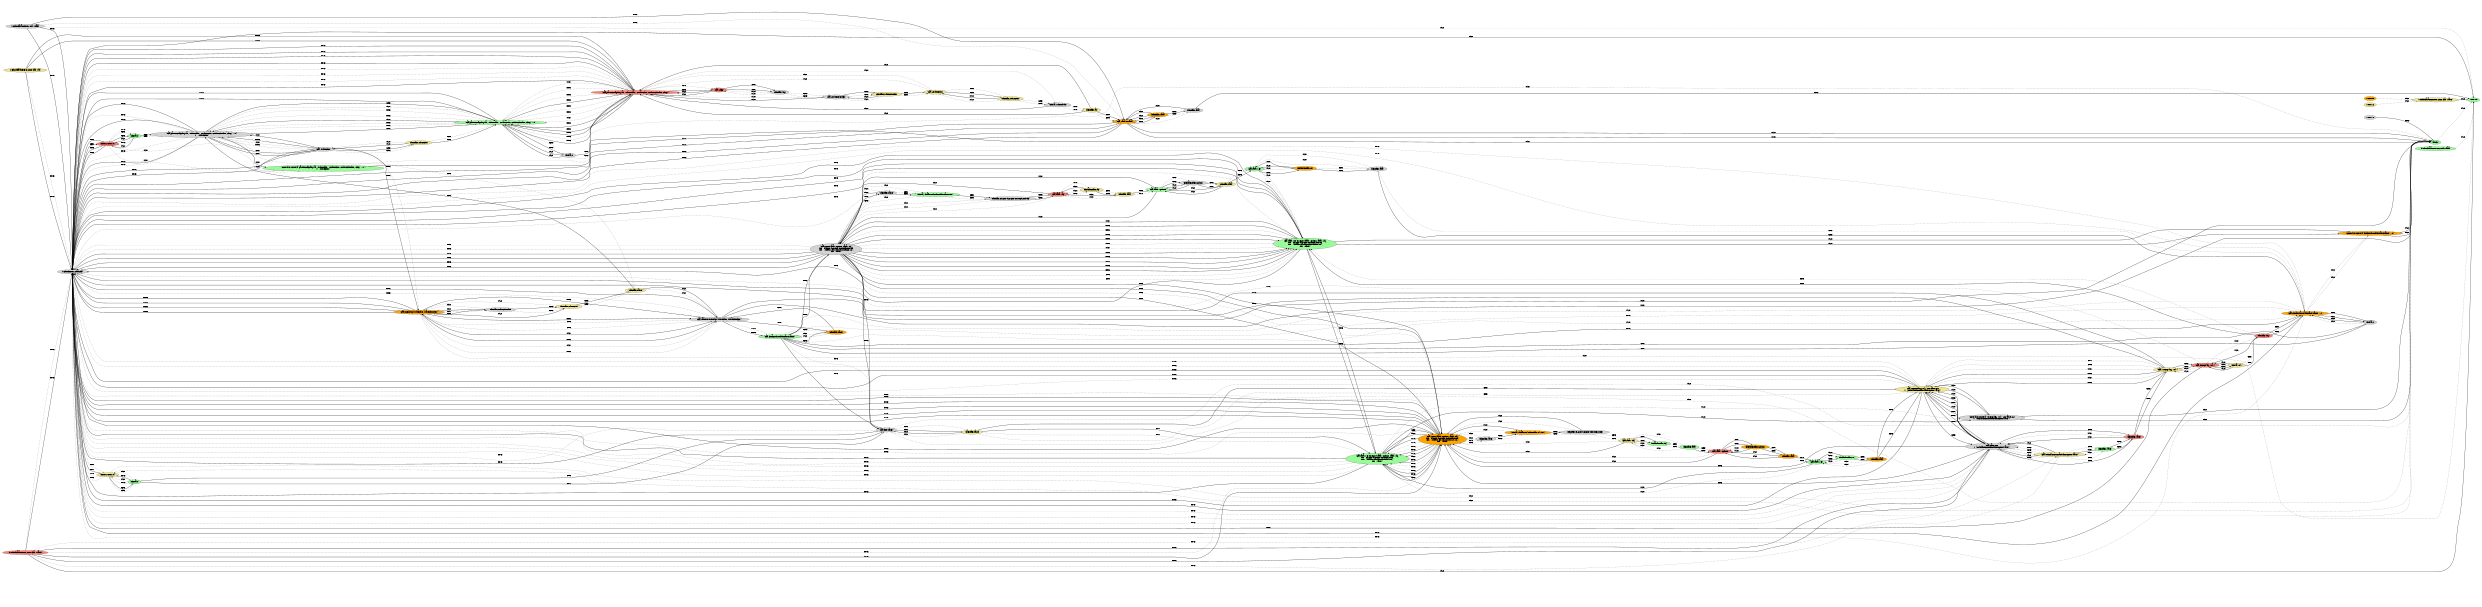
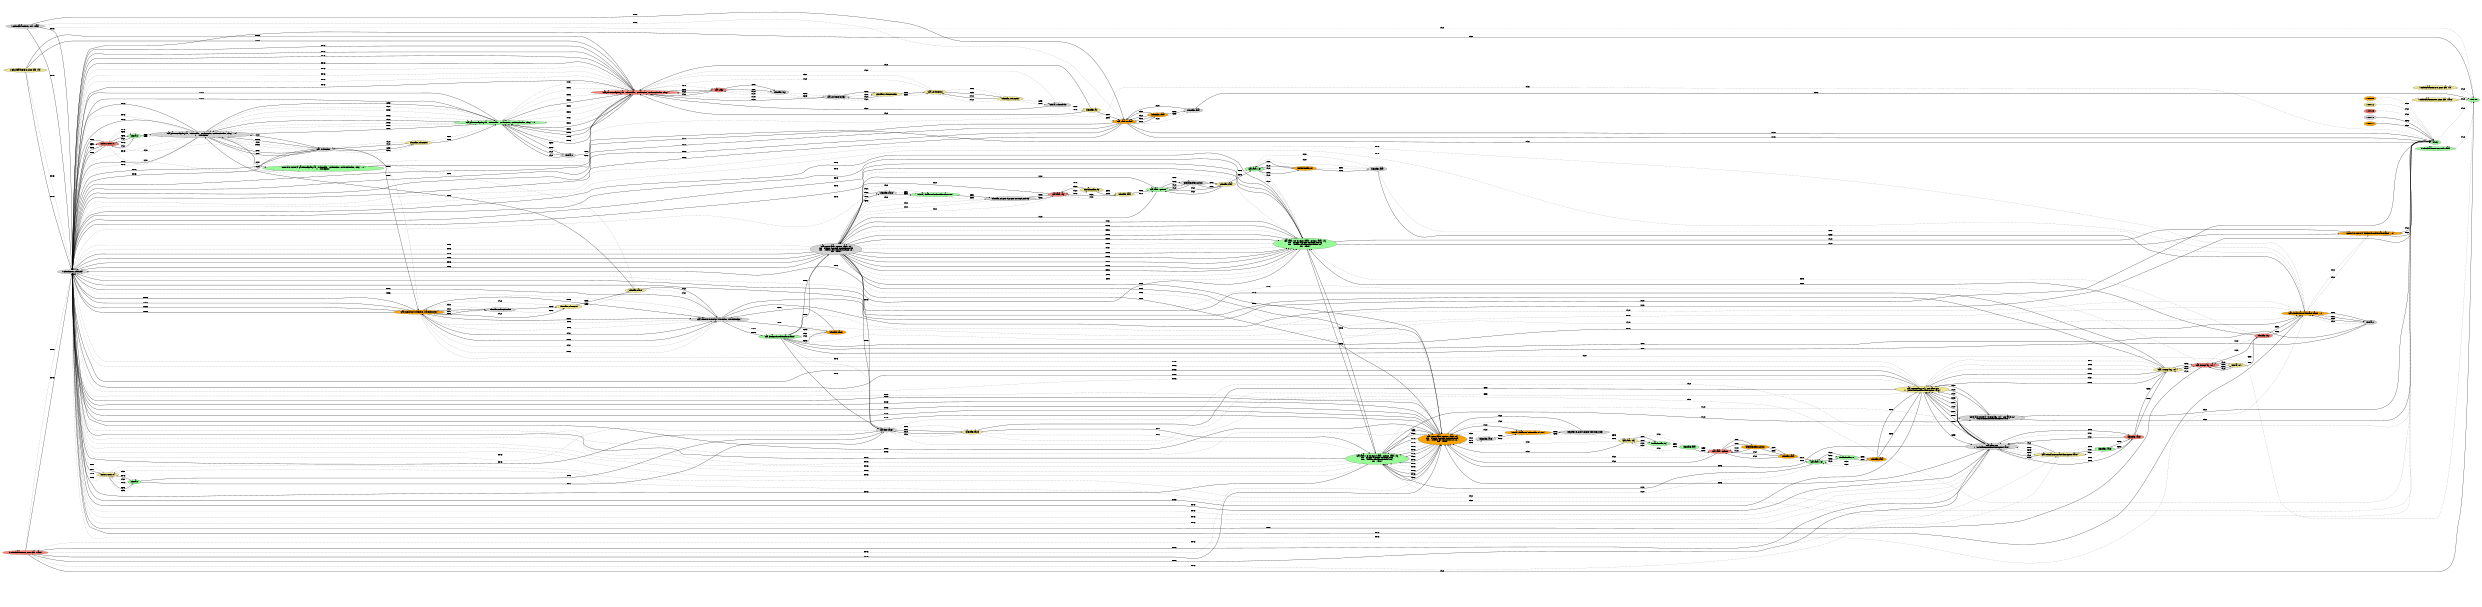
none -> (2435, 88)
(2394, 99) -> (2410, 109)
(2396, 103) -> (2409, 113)
none -> (2370, 111)
none -> (2370, 124)
